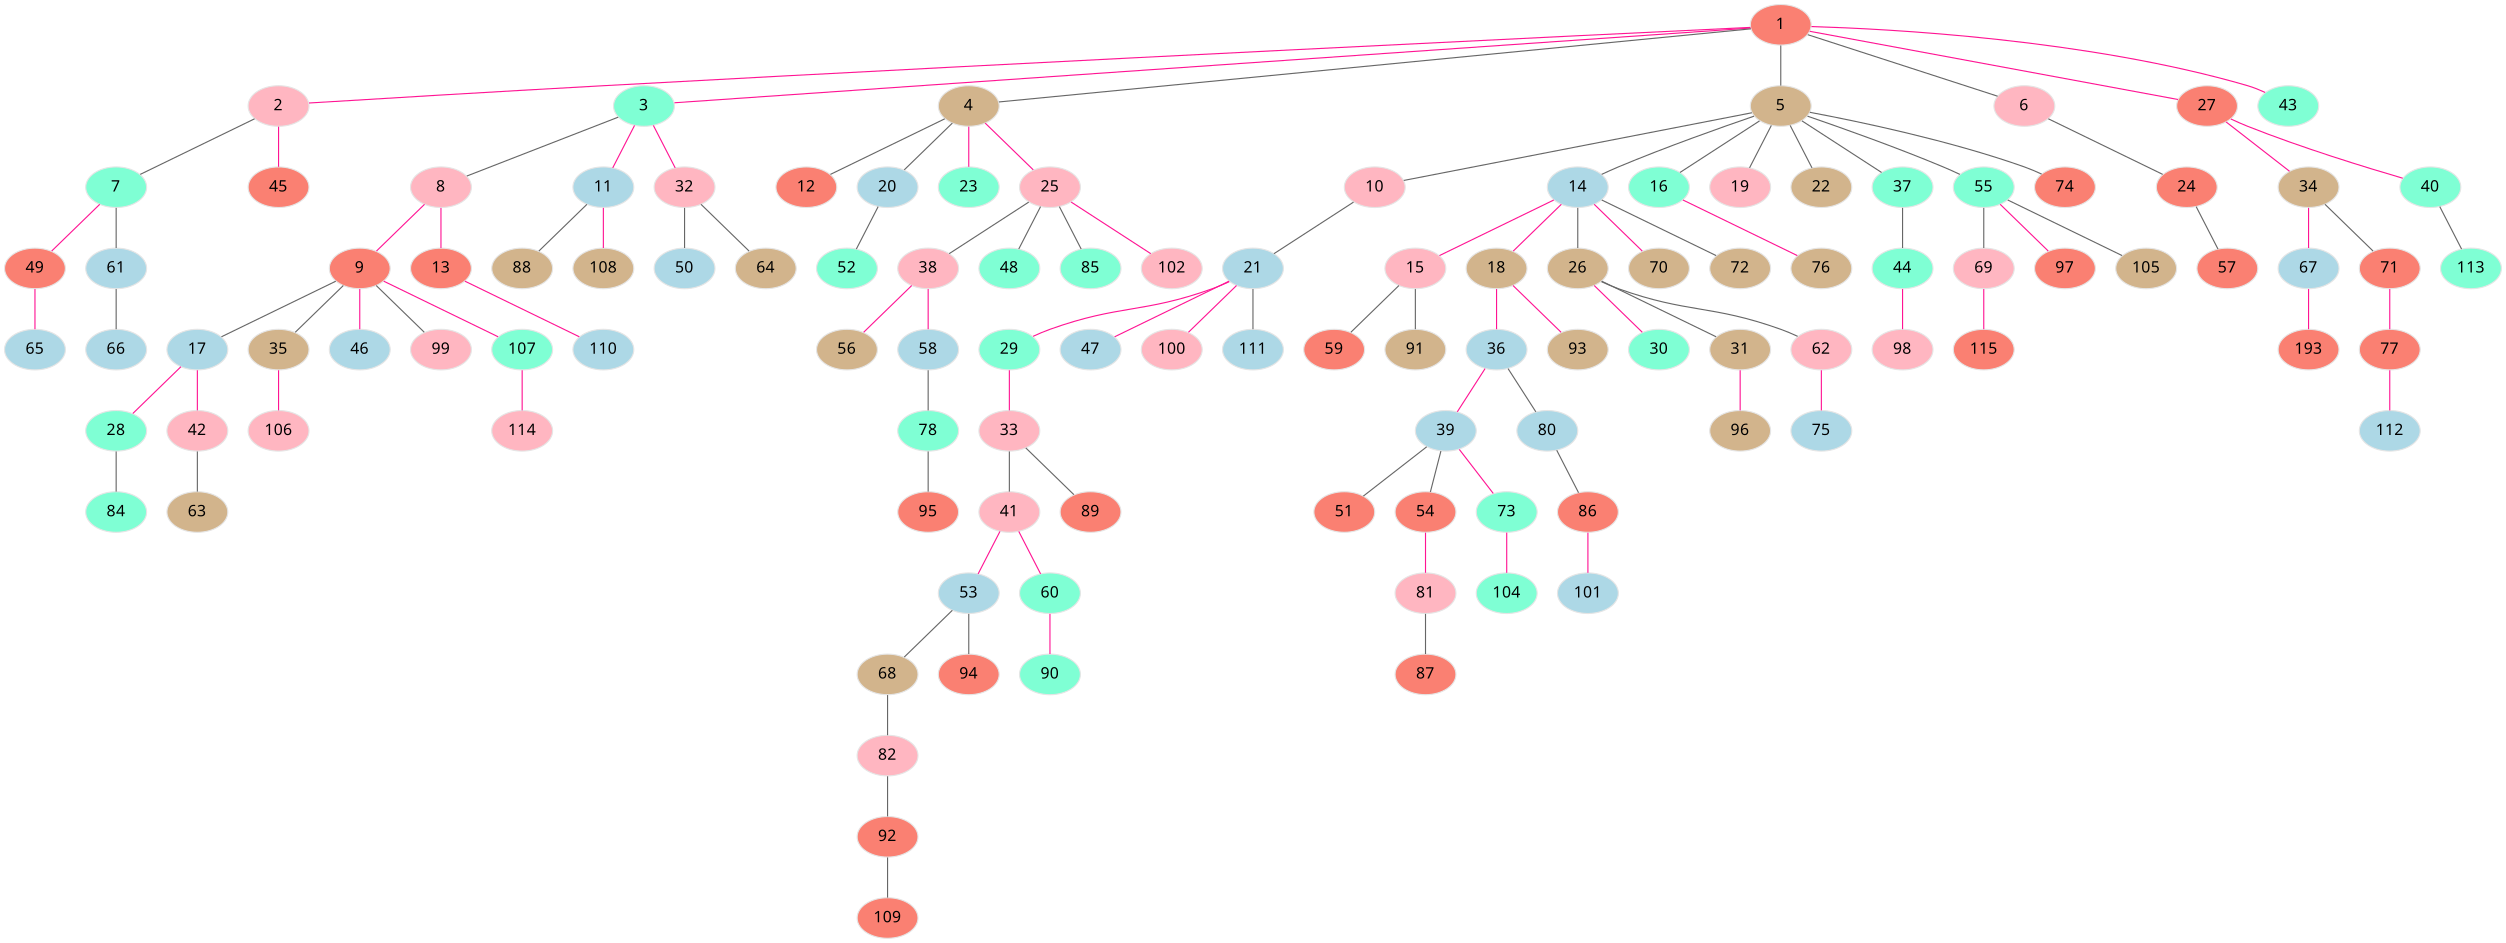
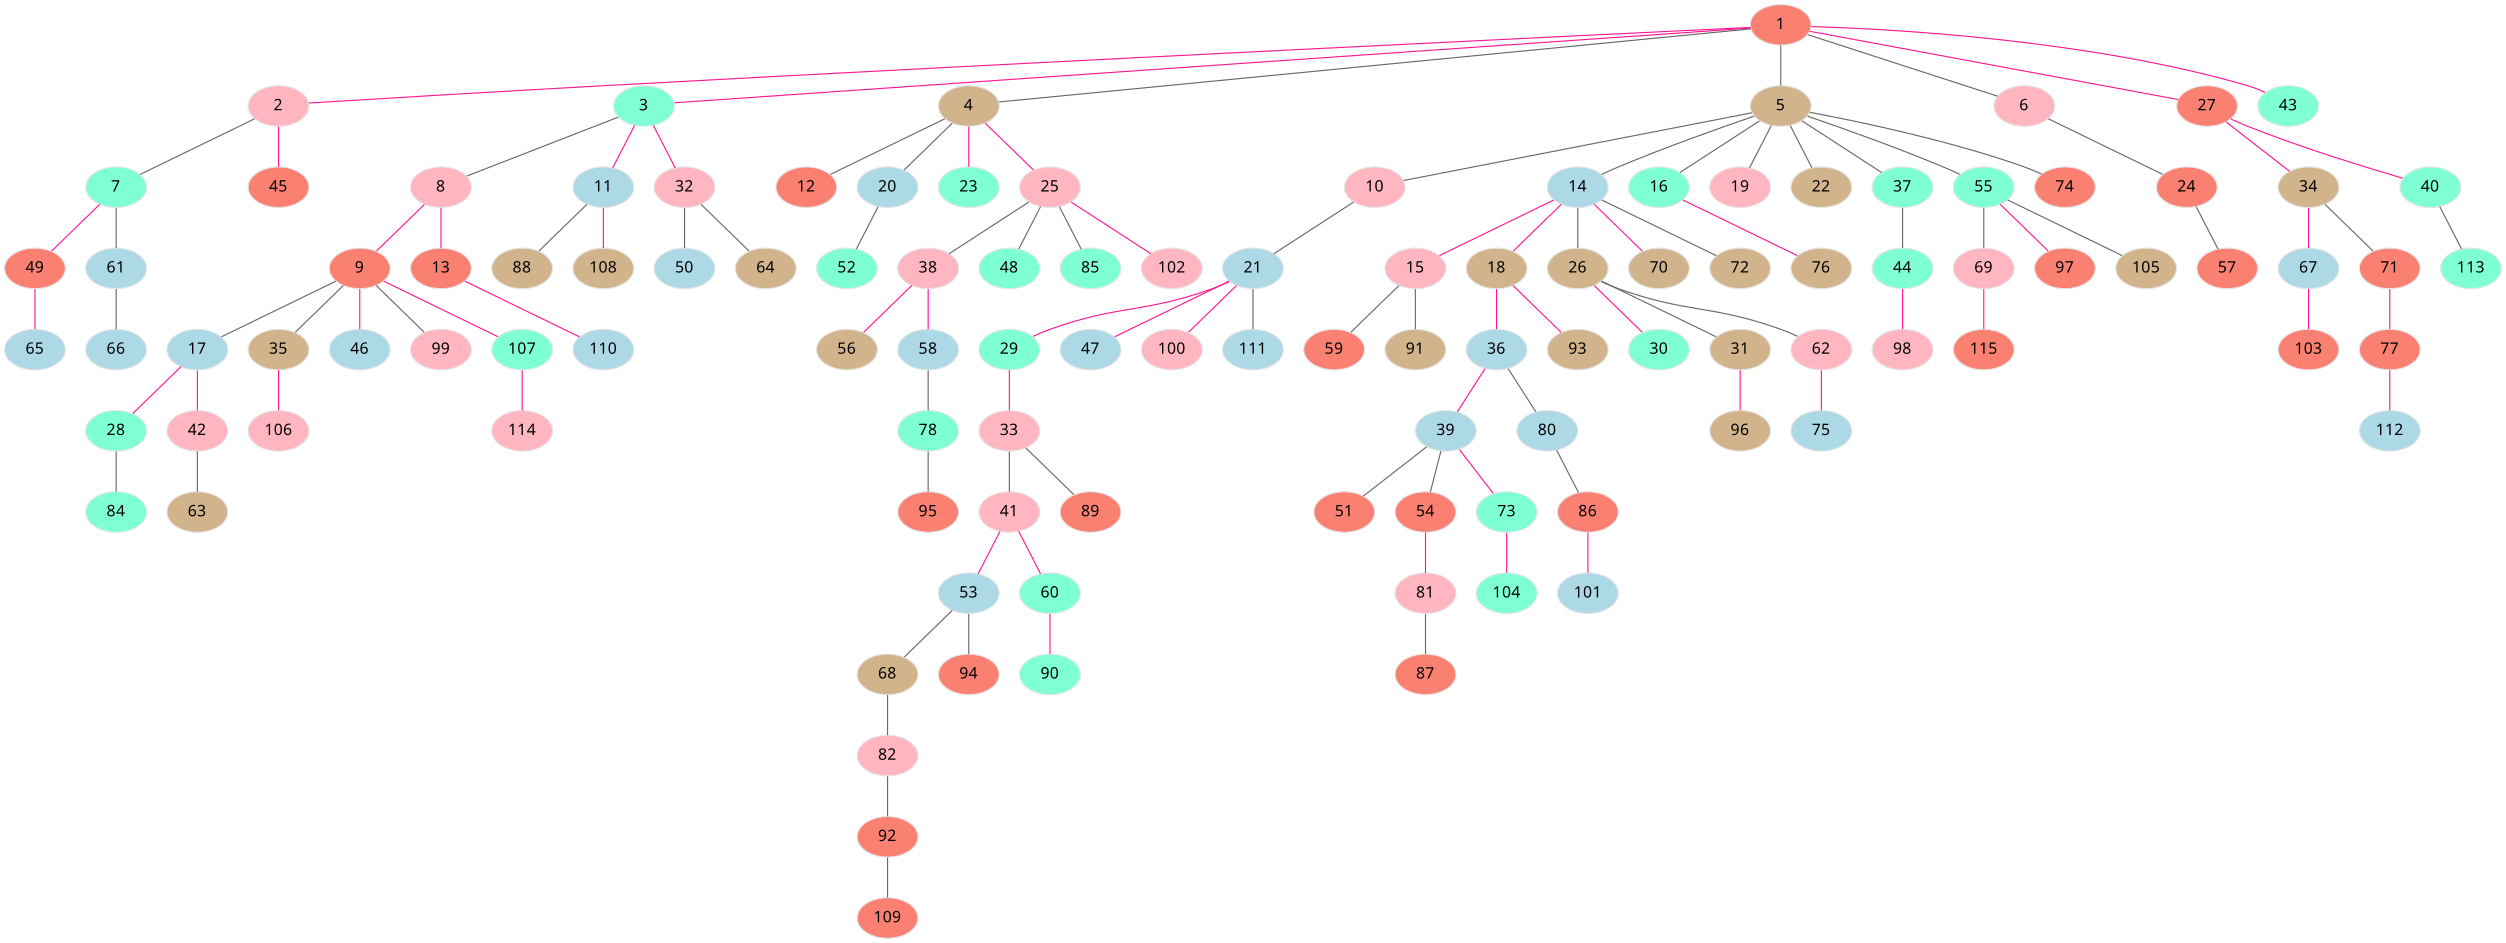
(2309, 350) -> (2309, 350)
